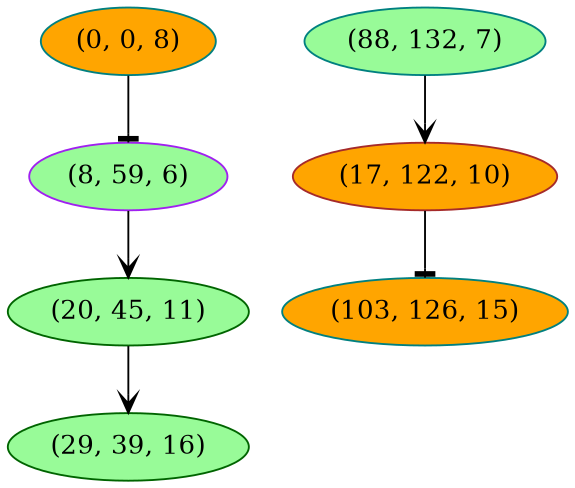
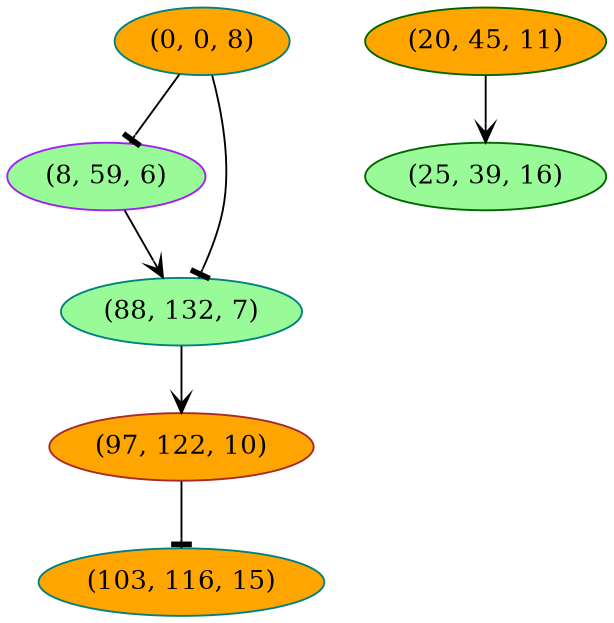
none -> (226, 173)
(425, 177) -> (181, 447)
(128, 235) -> (139, 235)
(128, 312) -> (486, 41)
(425, 312) -> (181, 582)
(128, 447) -> (486, 177)
